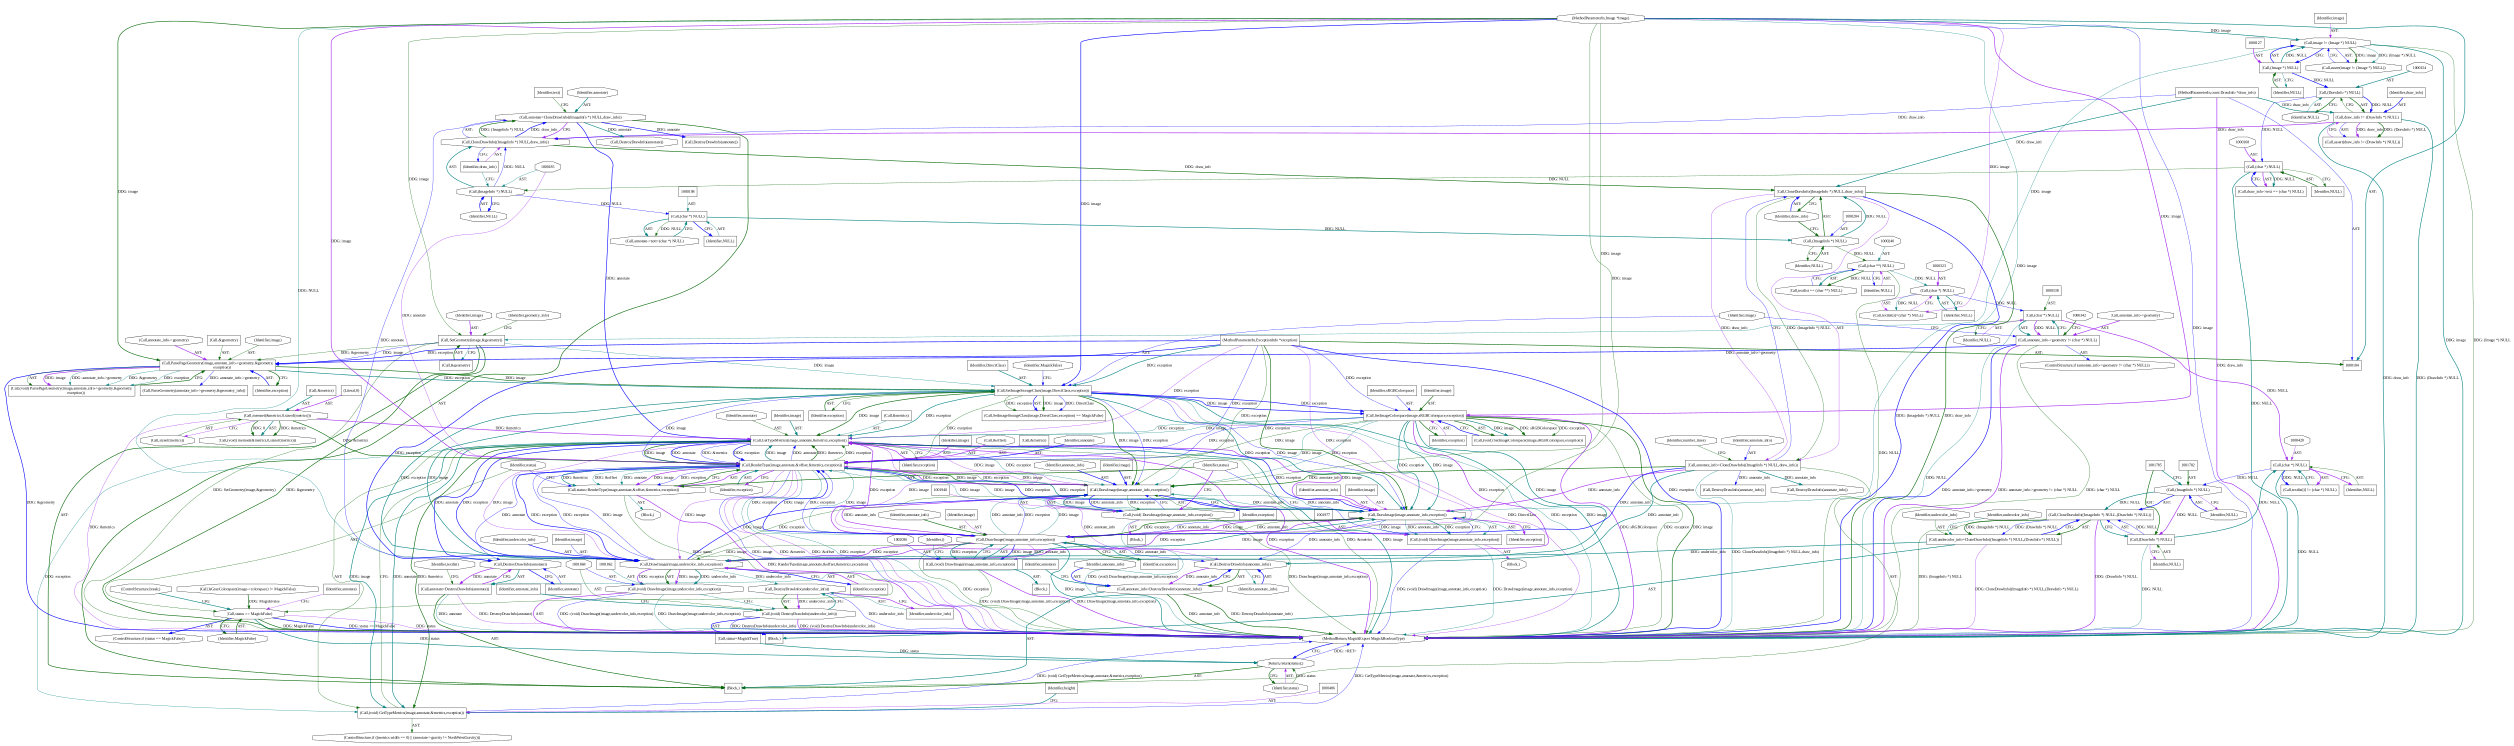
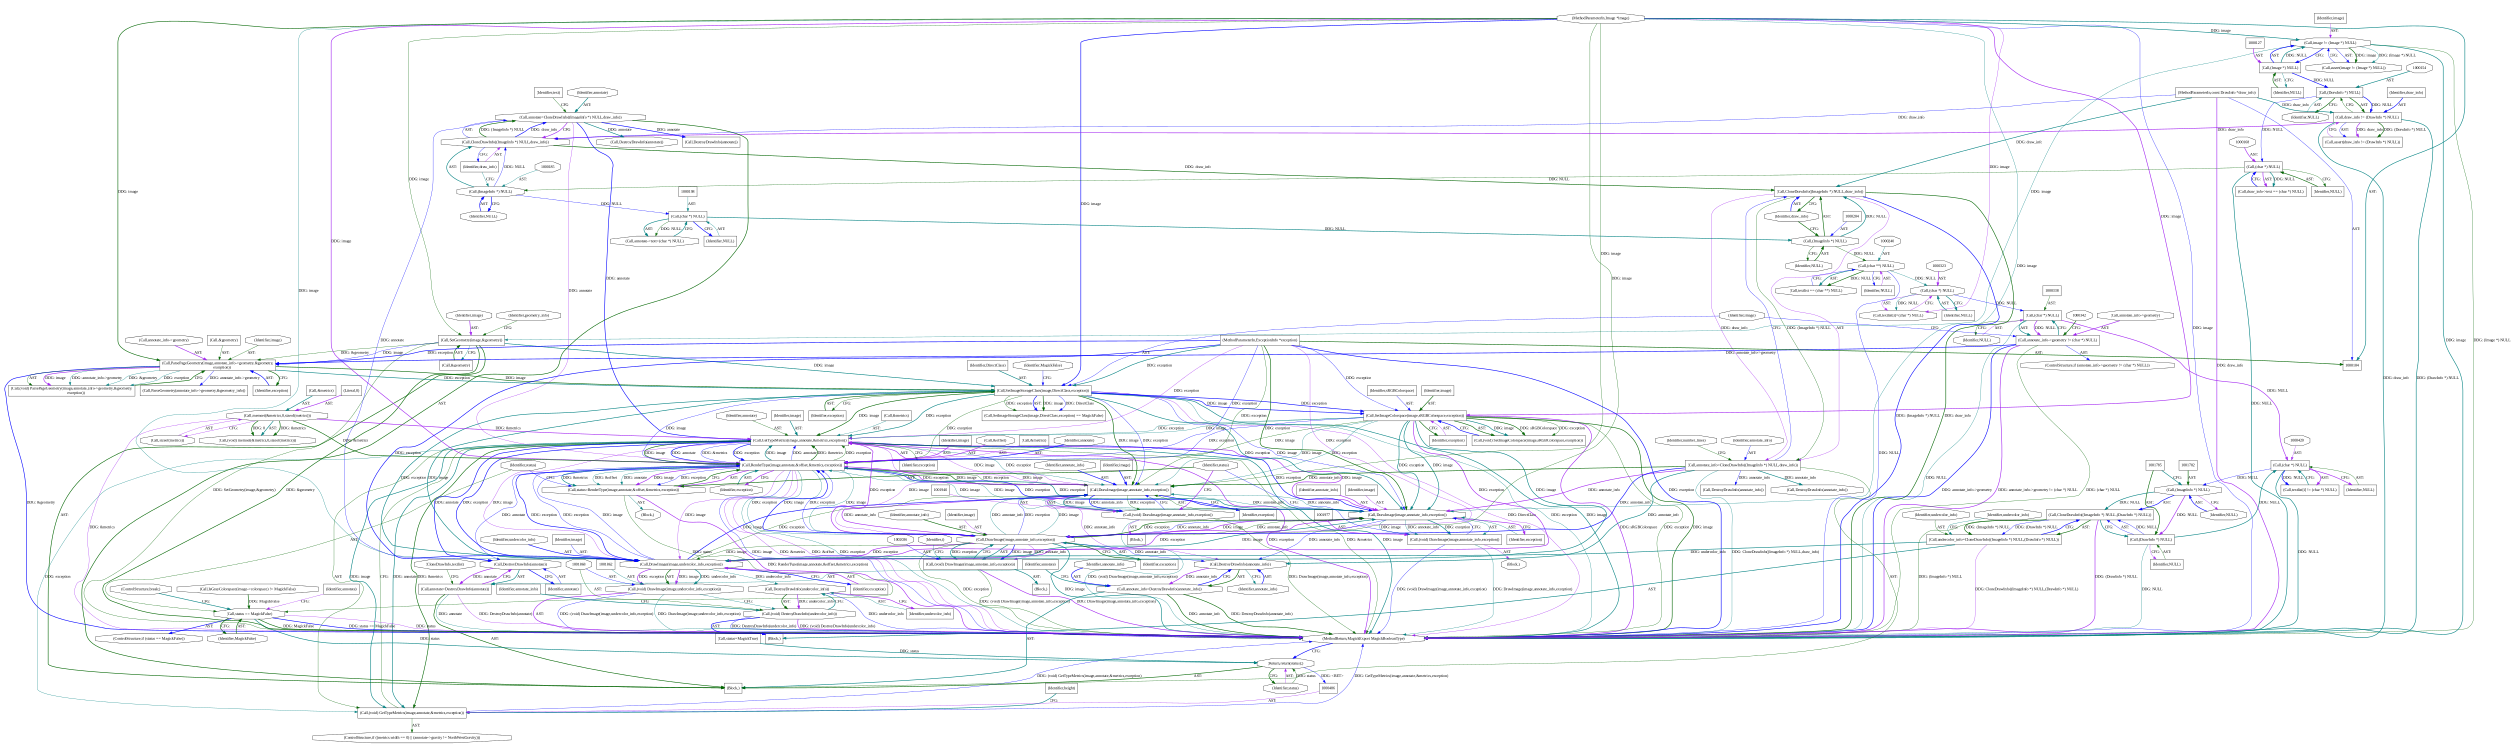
(309, 291) -> (309, 291)
(748, 365) -> (748, 365)
(434, 411) -> (509, 398)
(208, 425) -> (208, 425)
(445, 564) -> (445, 564)
(1824, 602) -> (1824, 602)
(1324, 652) -> (1317, 674)
